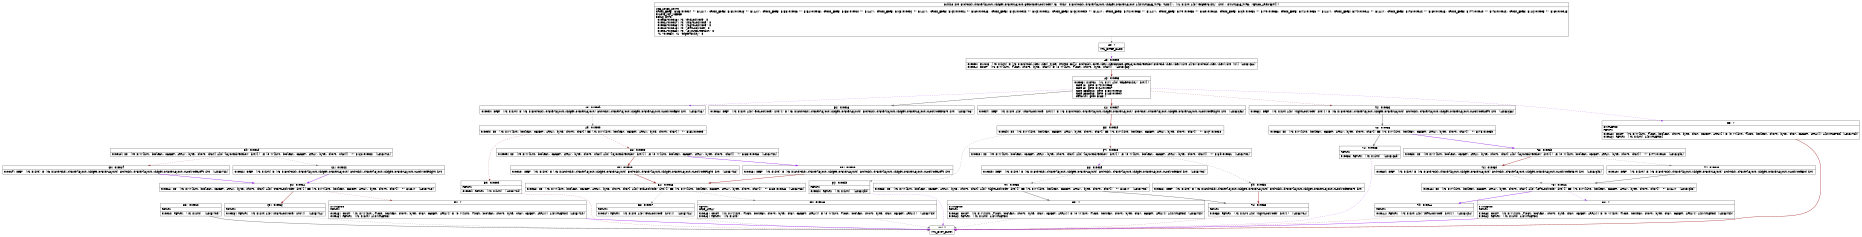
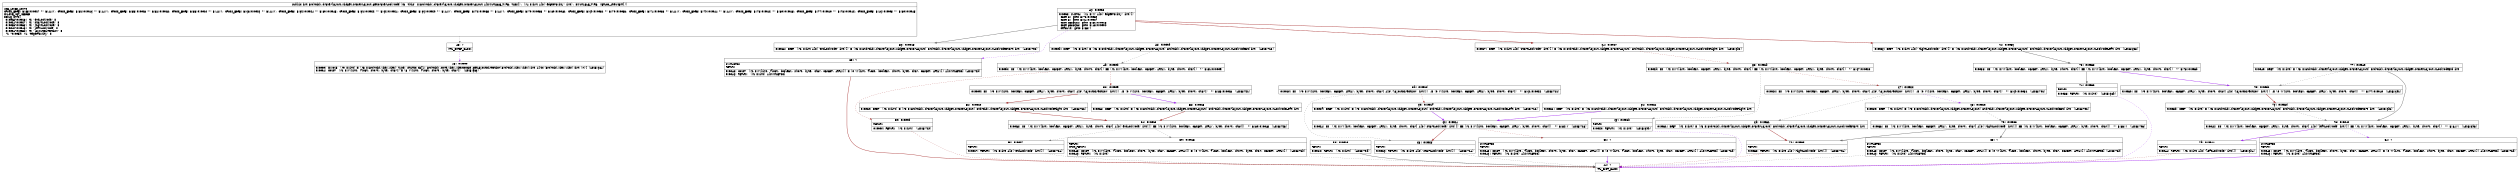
(1112, 72) -> none
(882, 97) -> none
(1240, 98) -> (1503, 32)
(1111, 119) -> (1683, 57)
(294, 161) -> (1311, 132)
(1627, 161) -> (2311, 78)
(707, 210) -> (1077, 147)
